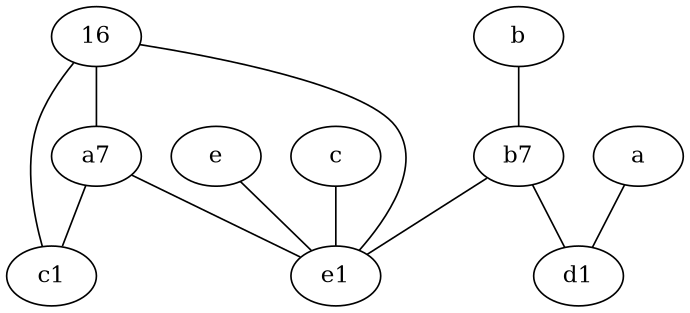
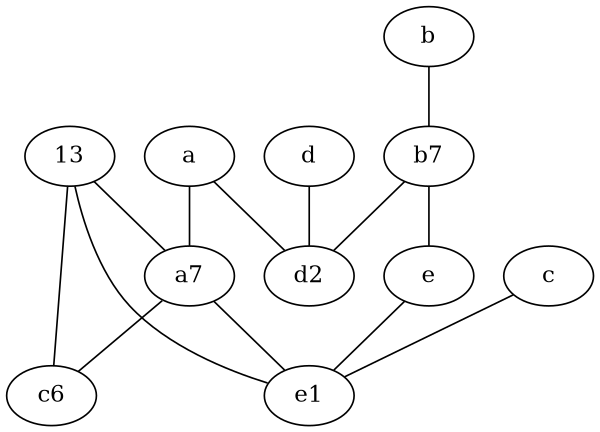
(96, 37) -> (70, 156)
none -> (309, 156)
none -> (190, 216)
(427, 216) -> (429, 216)
(52, 276) -> (52, 396)
(579, 276) -> (309, 276)
